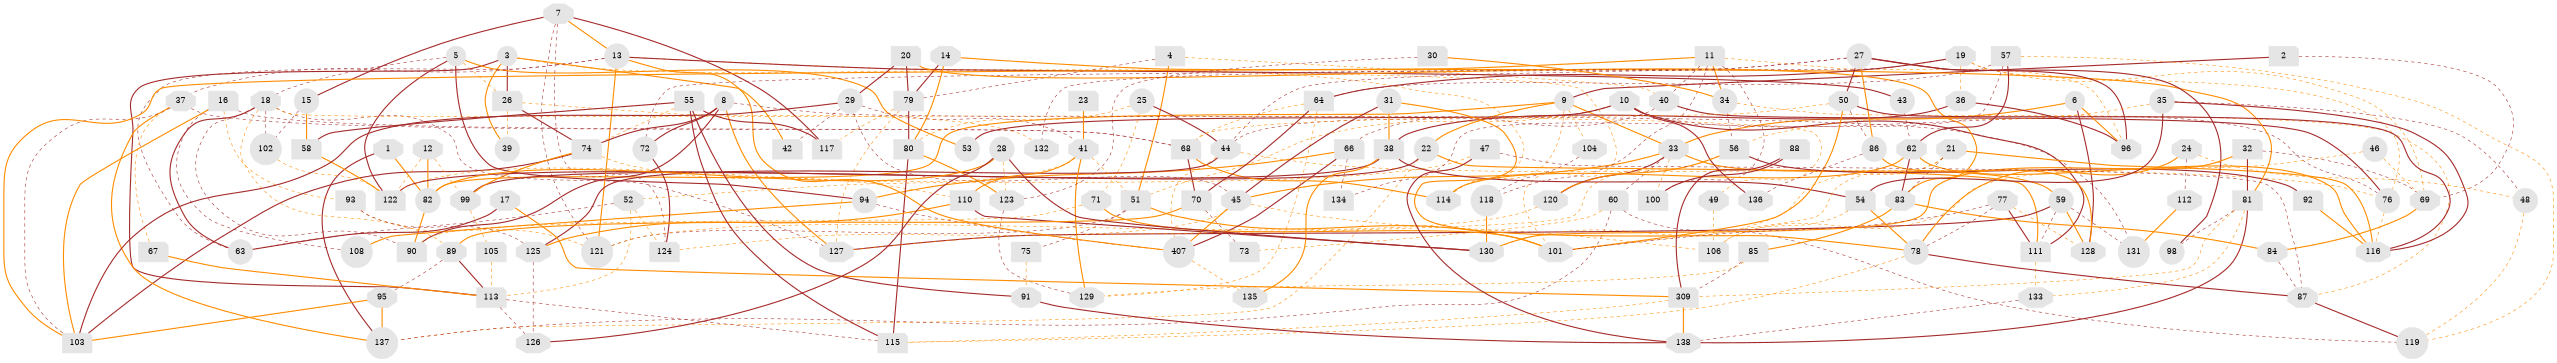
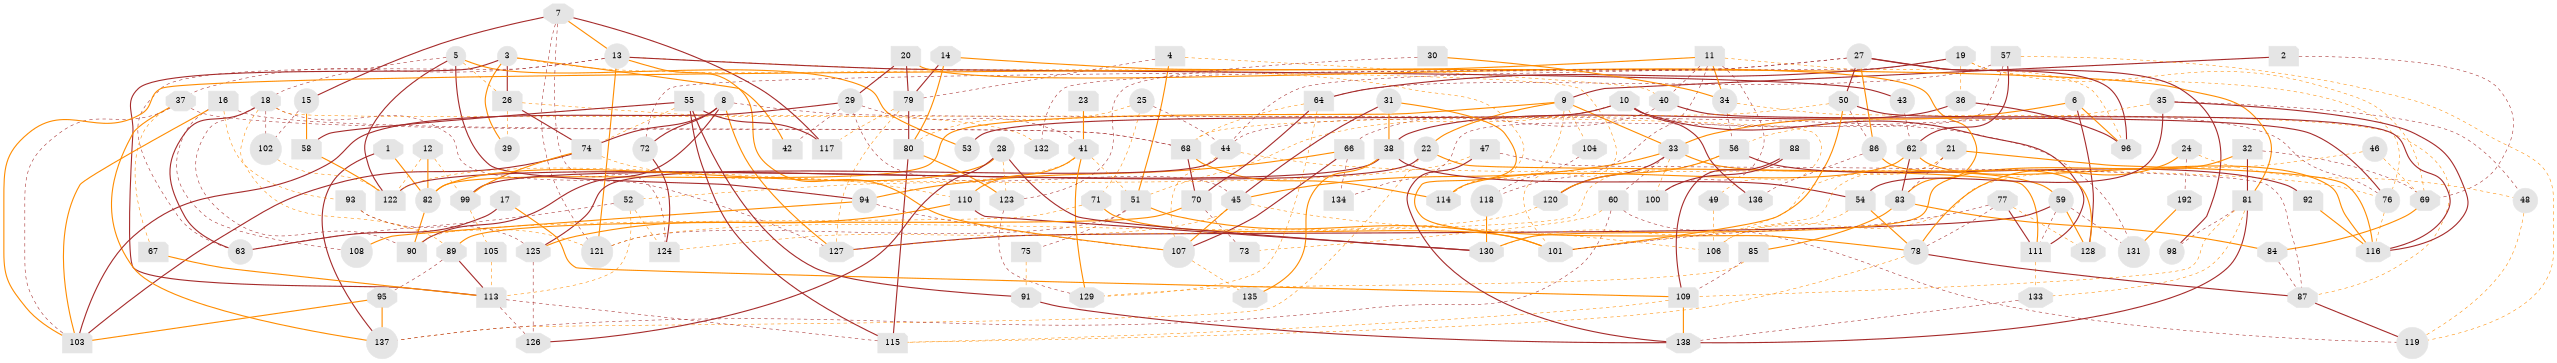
(1188, 123) -> (1188, 123)
(2185, 201) -> (2185, 201)
(1179, 252) -> (1179, 252)
(1683, 298) -> (1683, 298)
